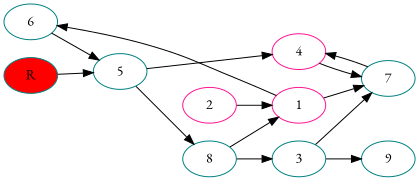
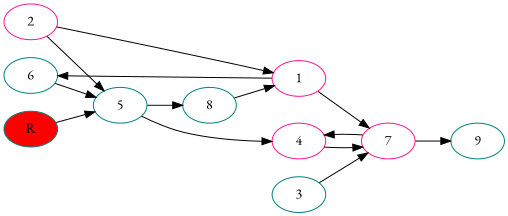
none -> (72, 60)
(388, 78) -> (388, 141)
(249, 159) -> none
(339, 159) -> (428, 141)
